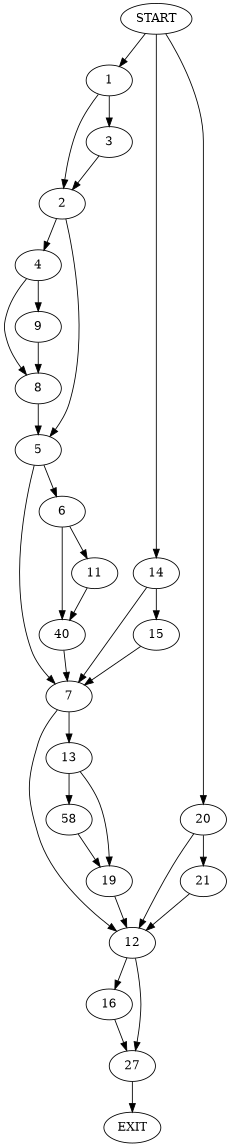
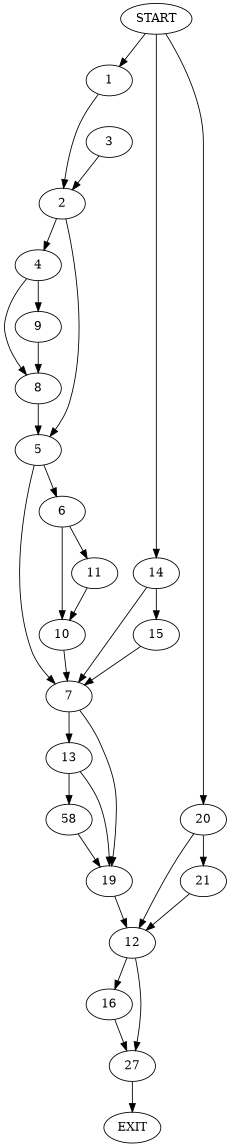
(109, 107) -> none
(62, 635) -> (62, 635)
(36, 828) -> (113, 780)
